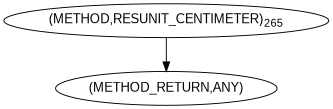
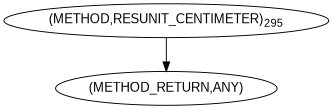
(274, 19) -> (274, 19)
